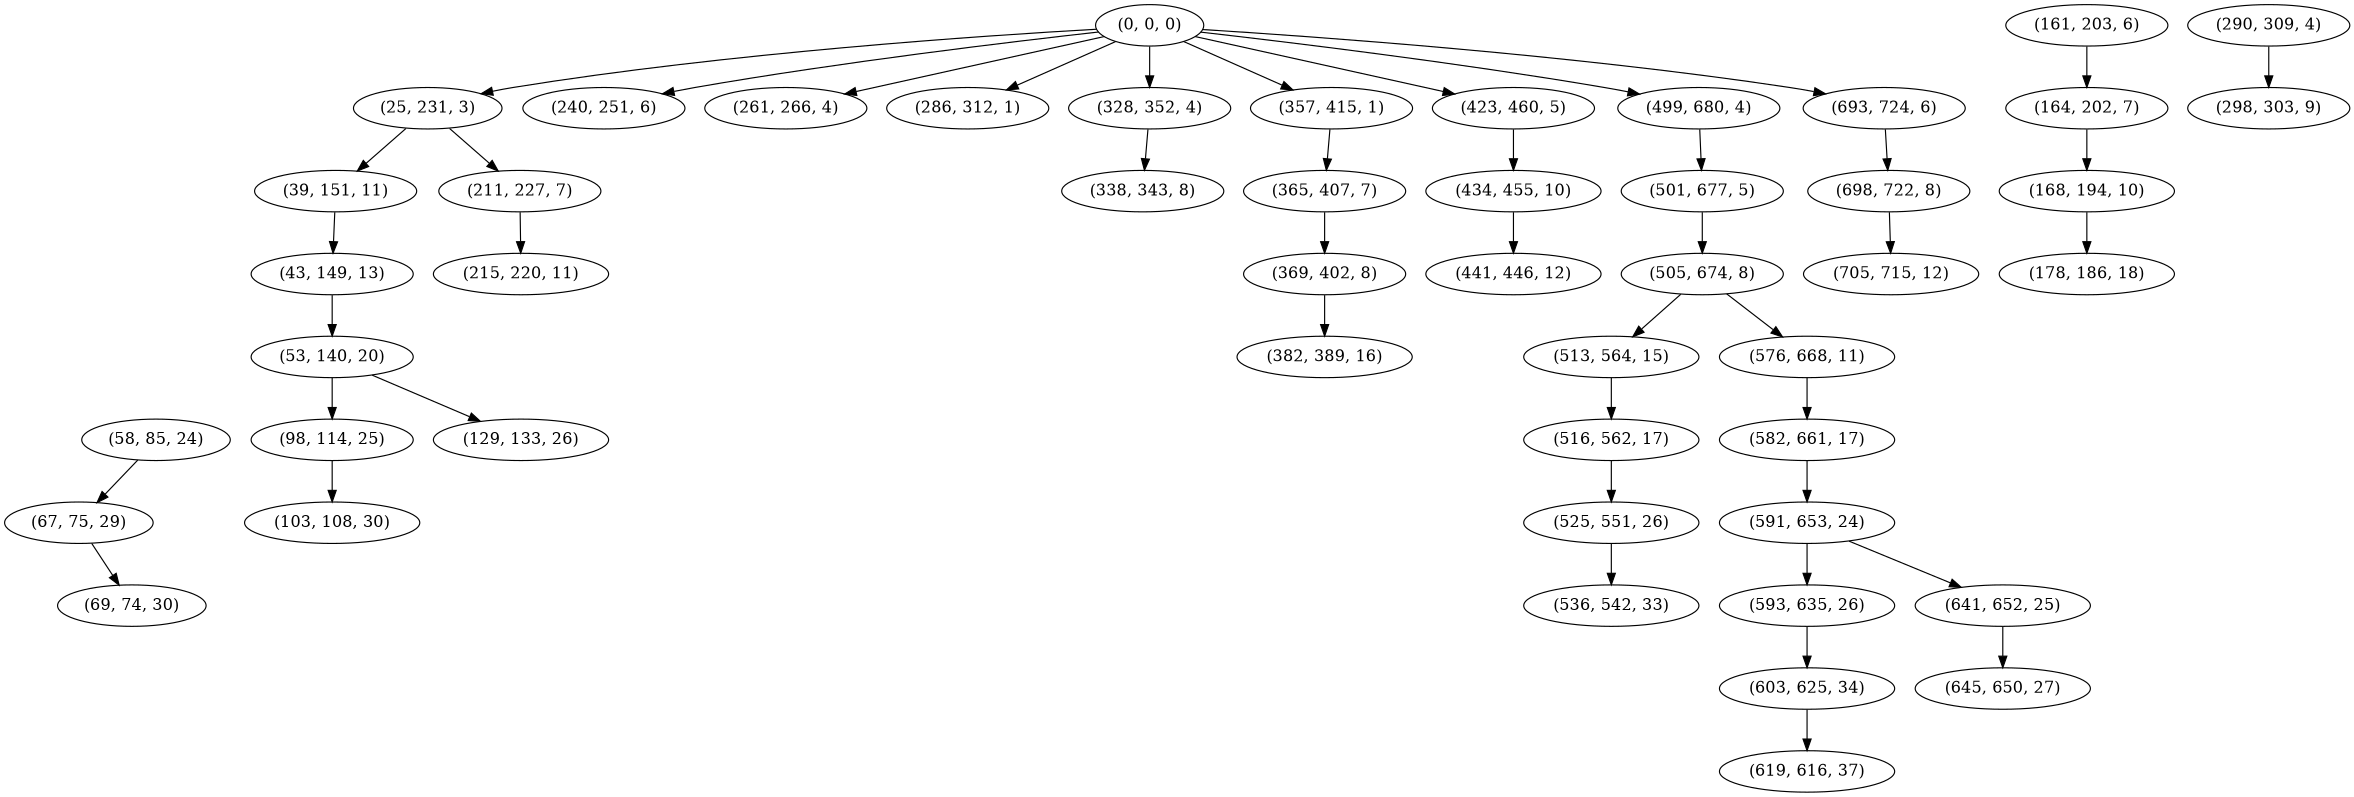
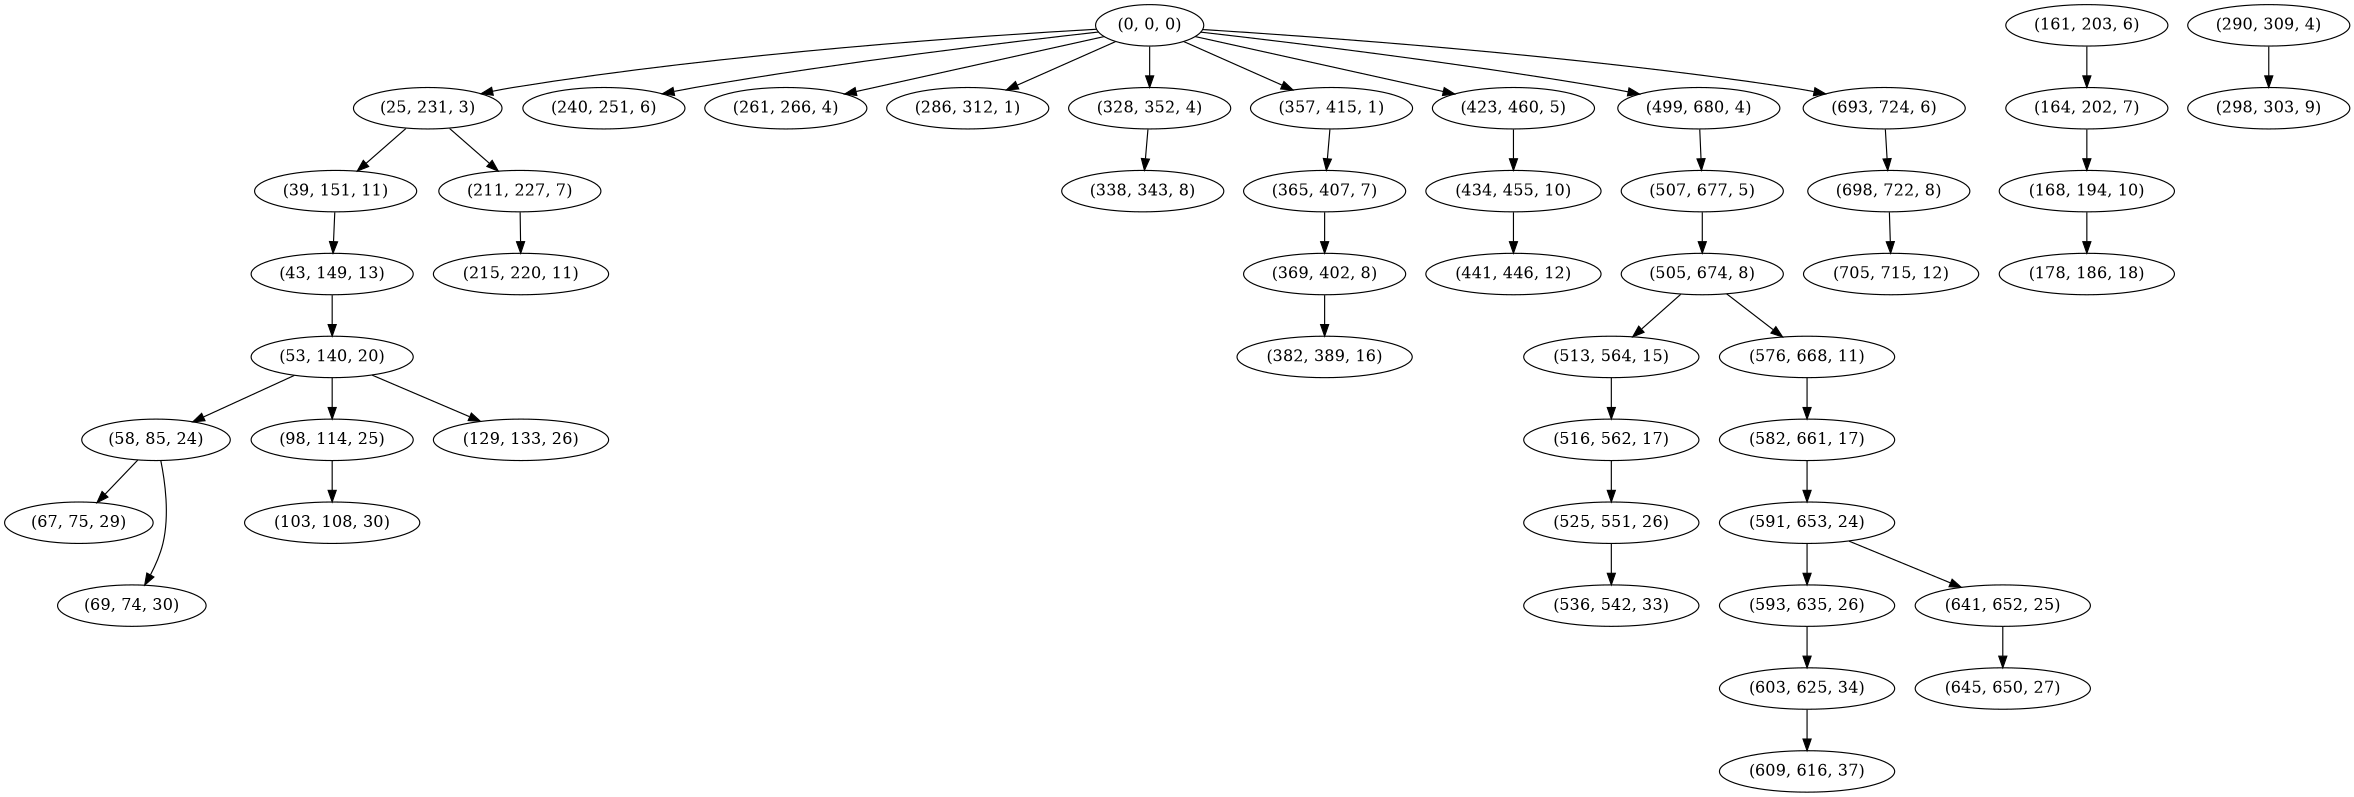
(1702, 191) -> (1702, 191)
none -> (249, 396)
(102, 559) -> (166, 519)
(1807, 771) -> (1807, 771)
